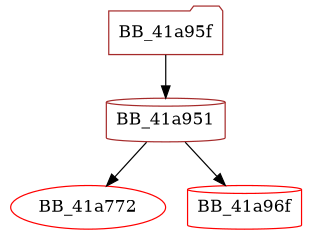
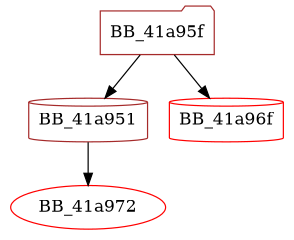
(201, 159) -> (188, 72)
(88, 207) -> (88, 207)
